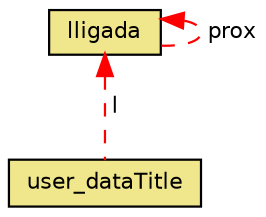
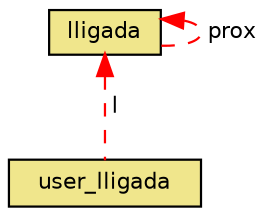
(105, 183) -> (105, 183)
